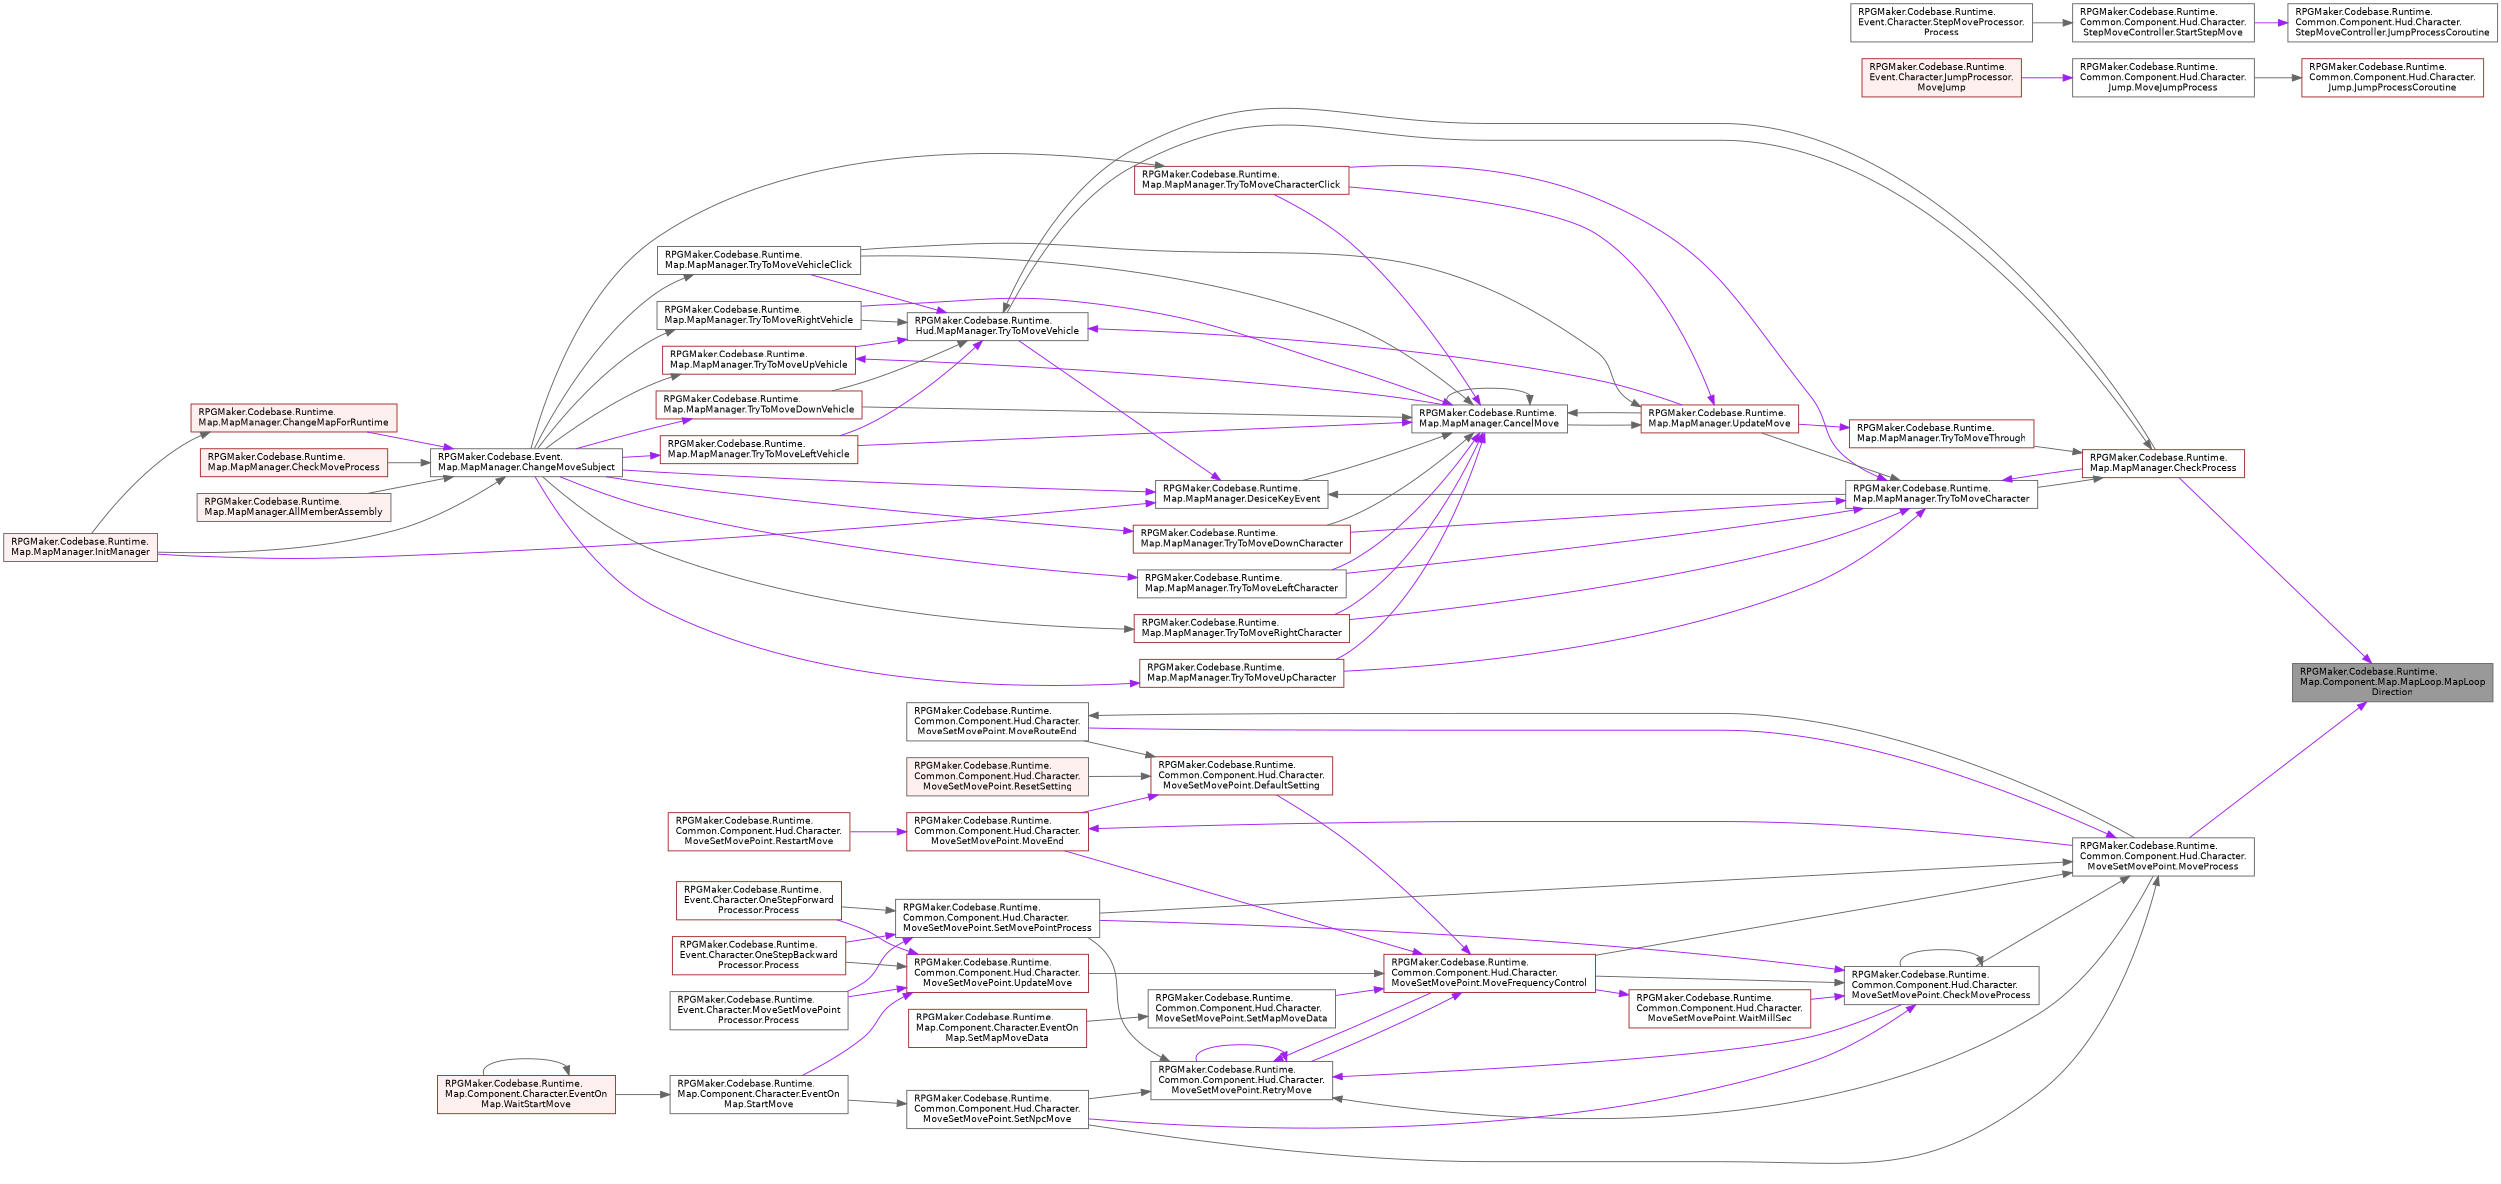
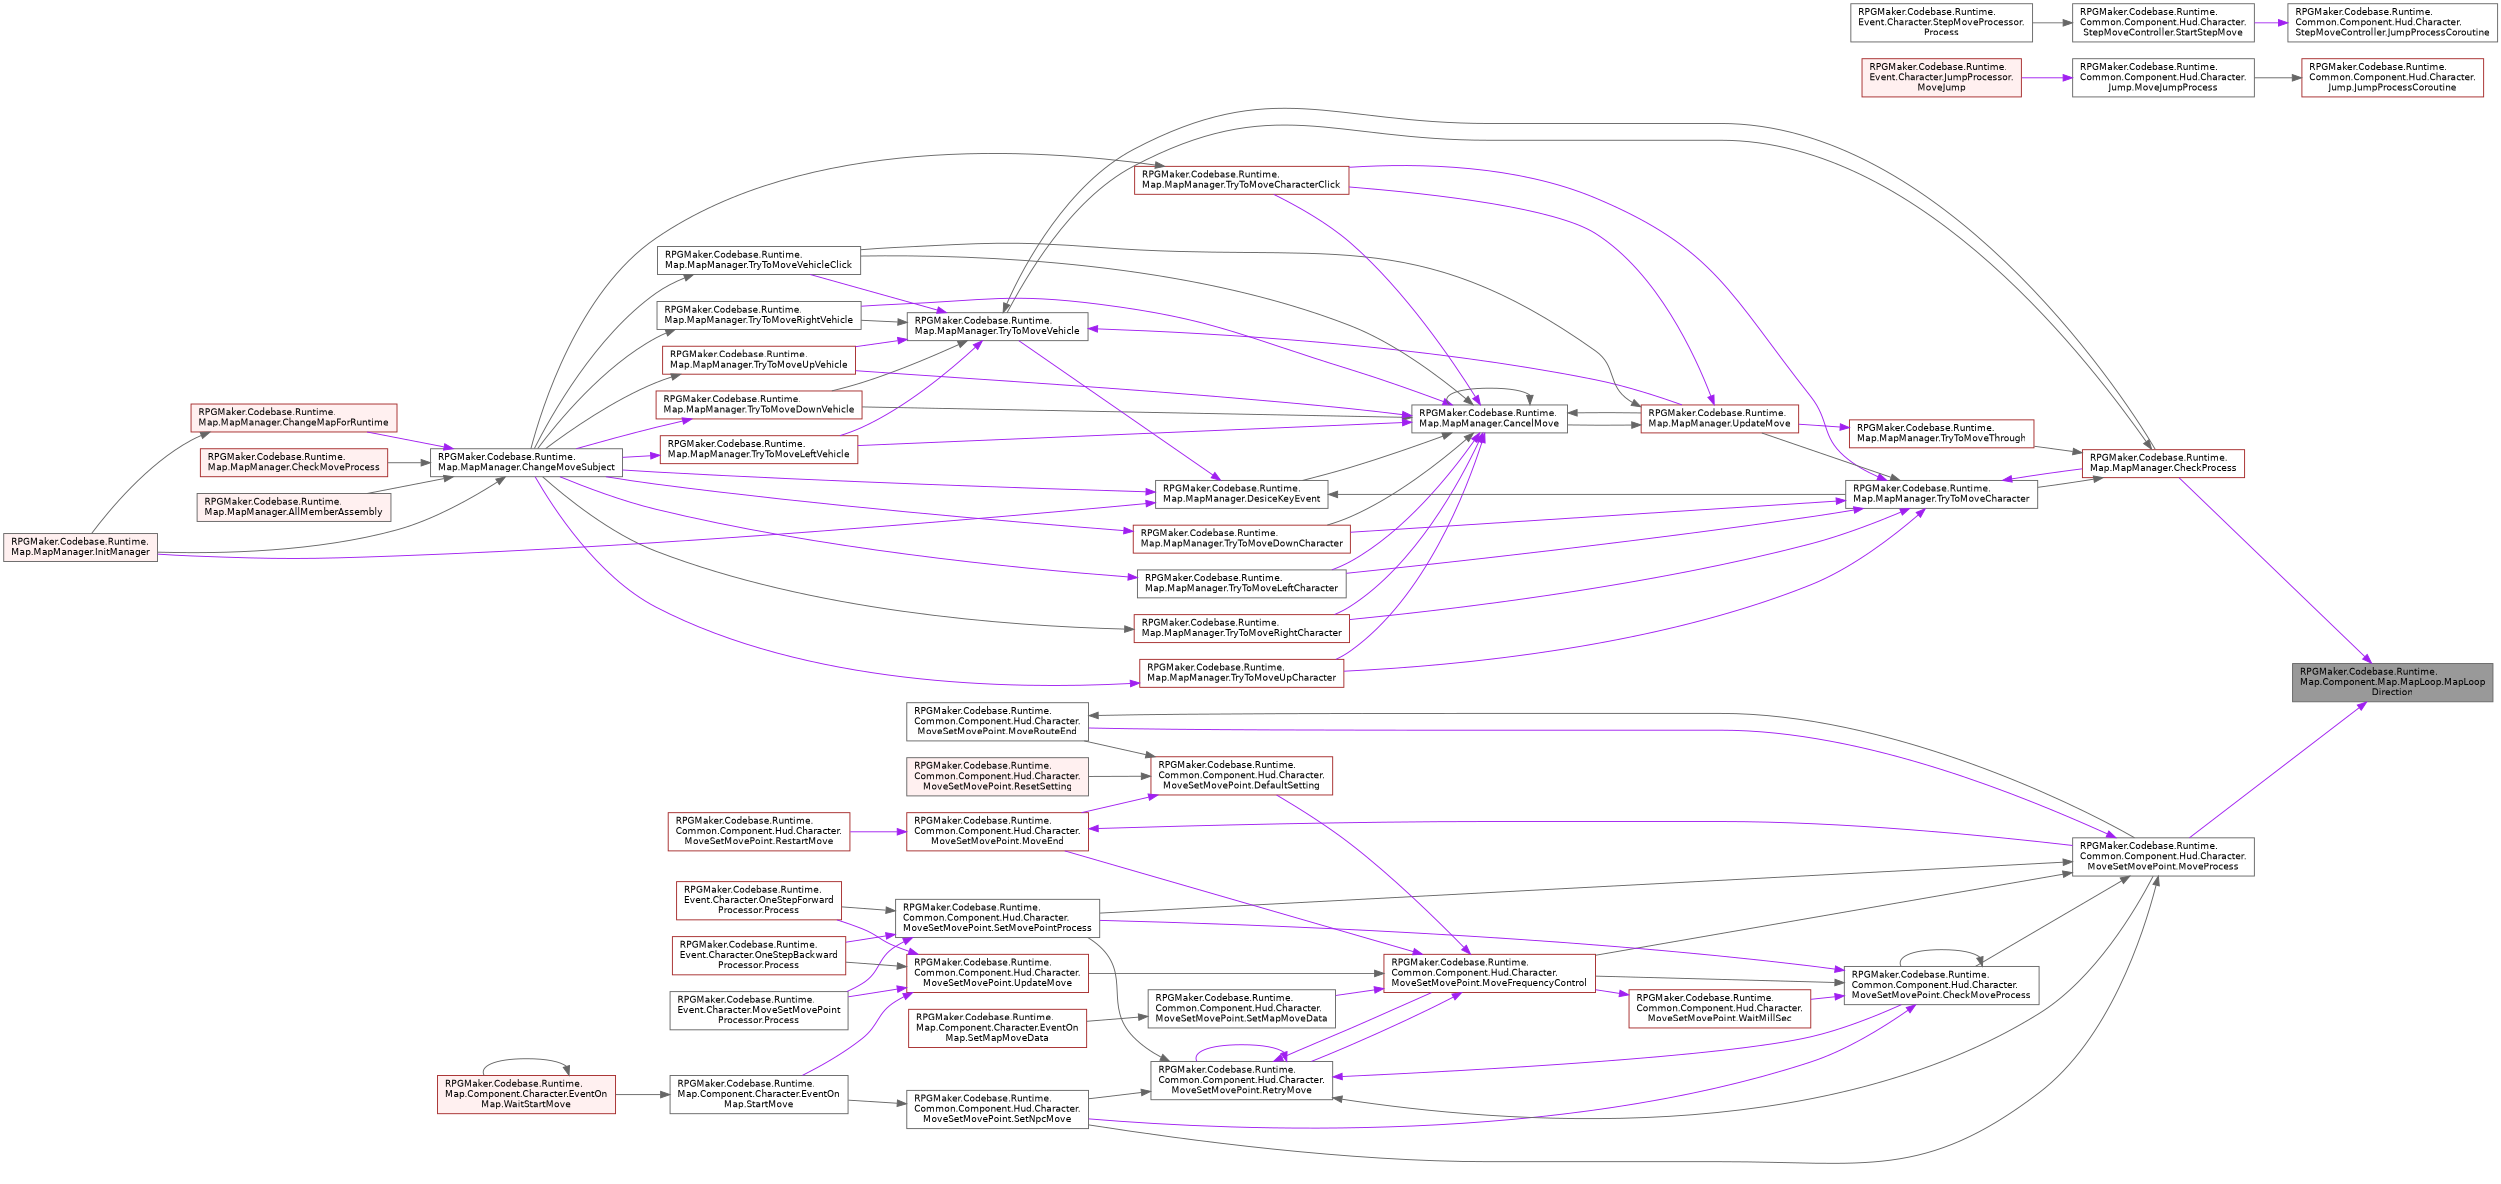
(998, 327) -> (998, 327)
(1155, 375) -> (1129, 390)
(527, 463) -> (527, 463)
